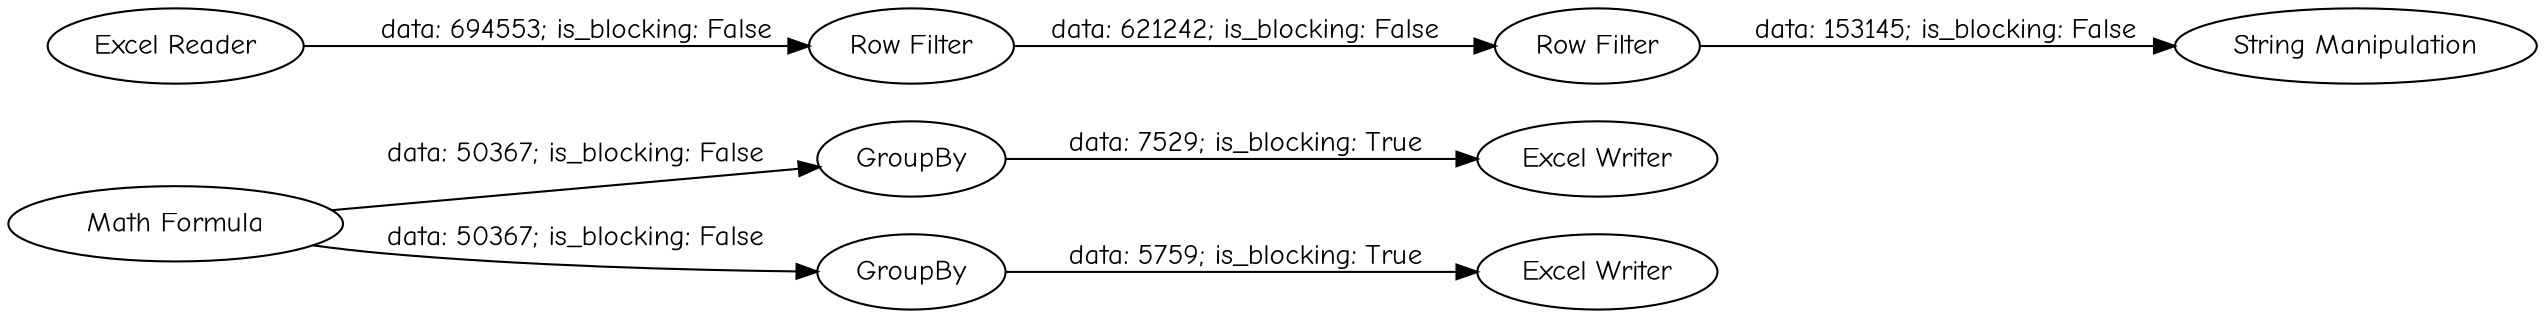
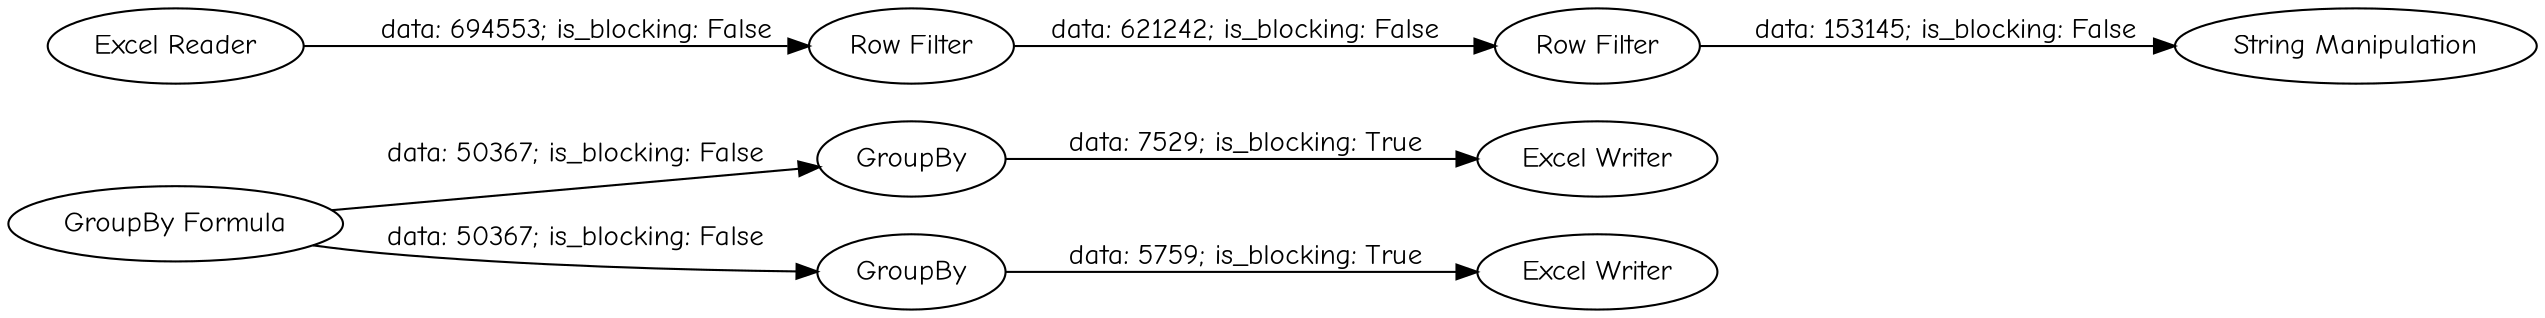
(176, 224) -> (176, 224)
